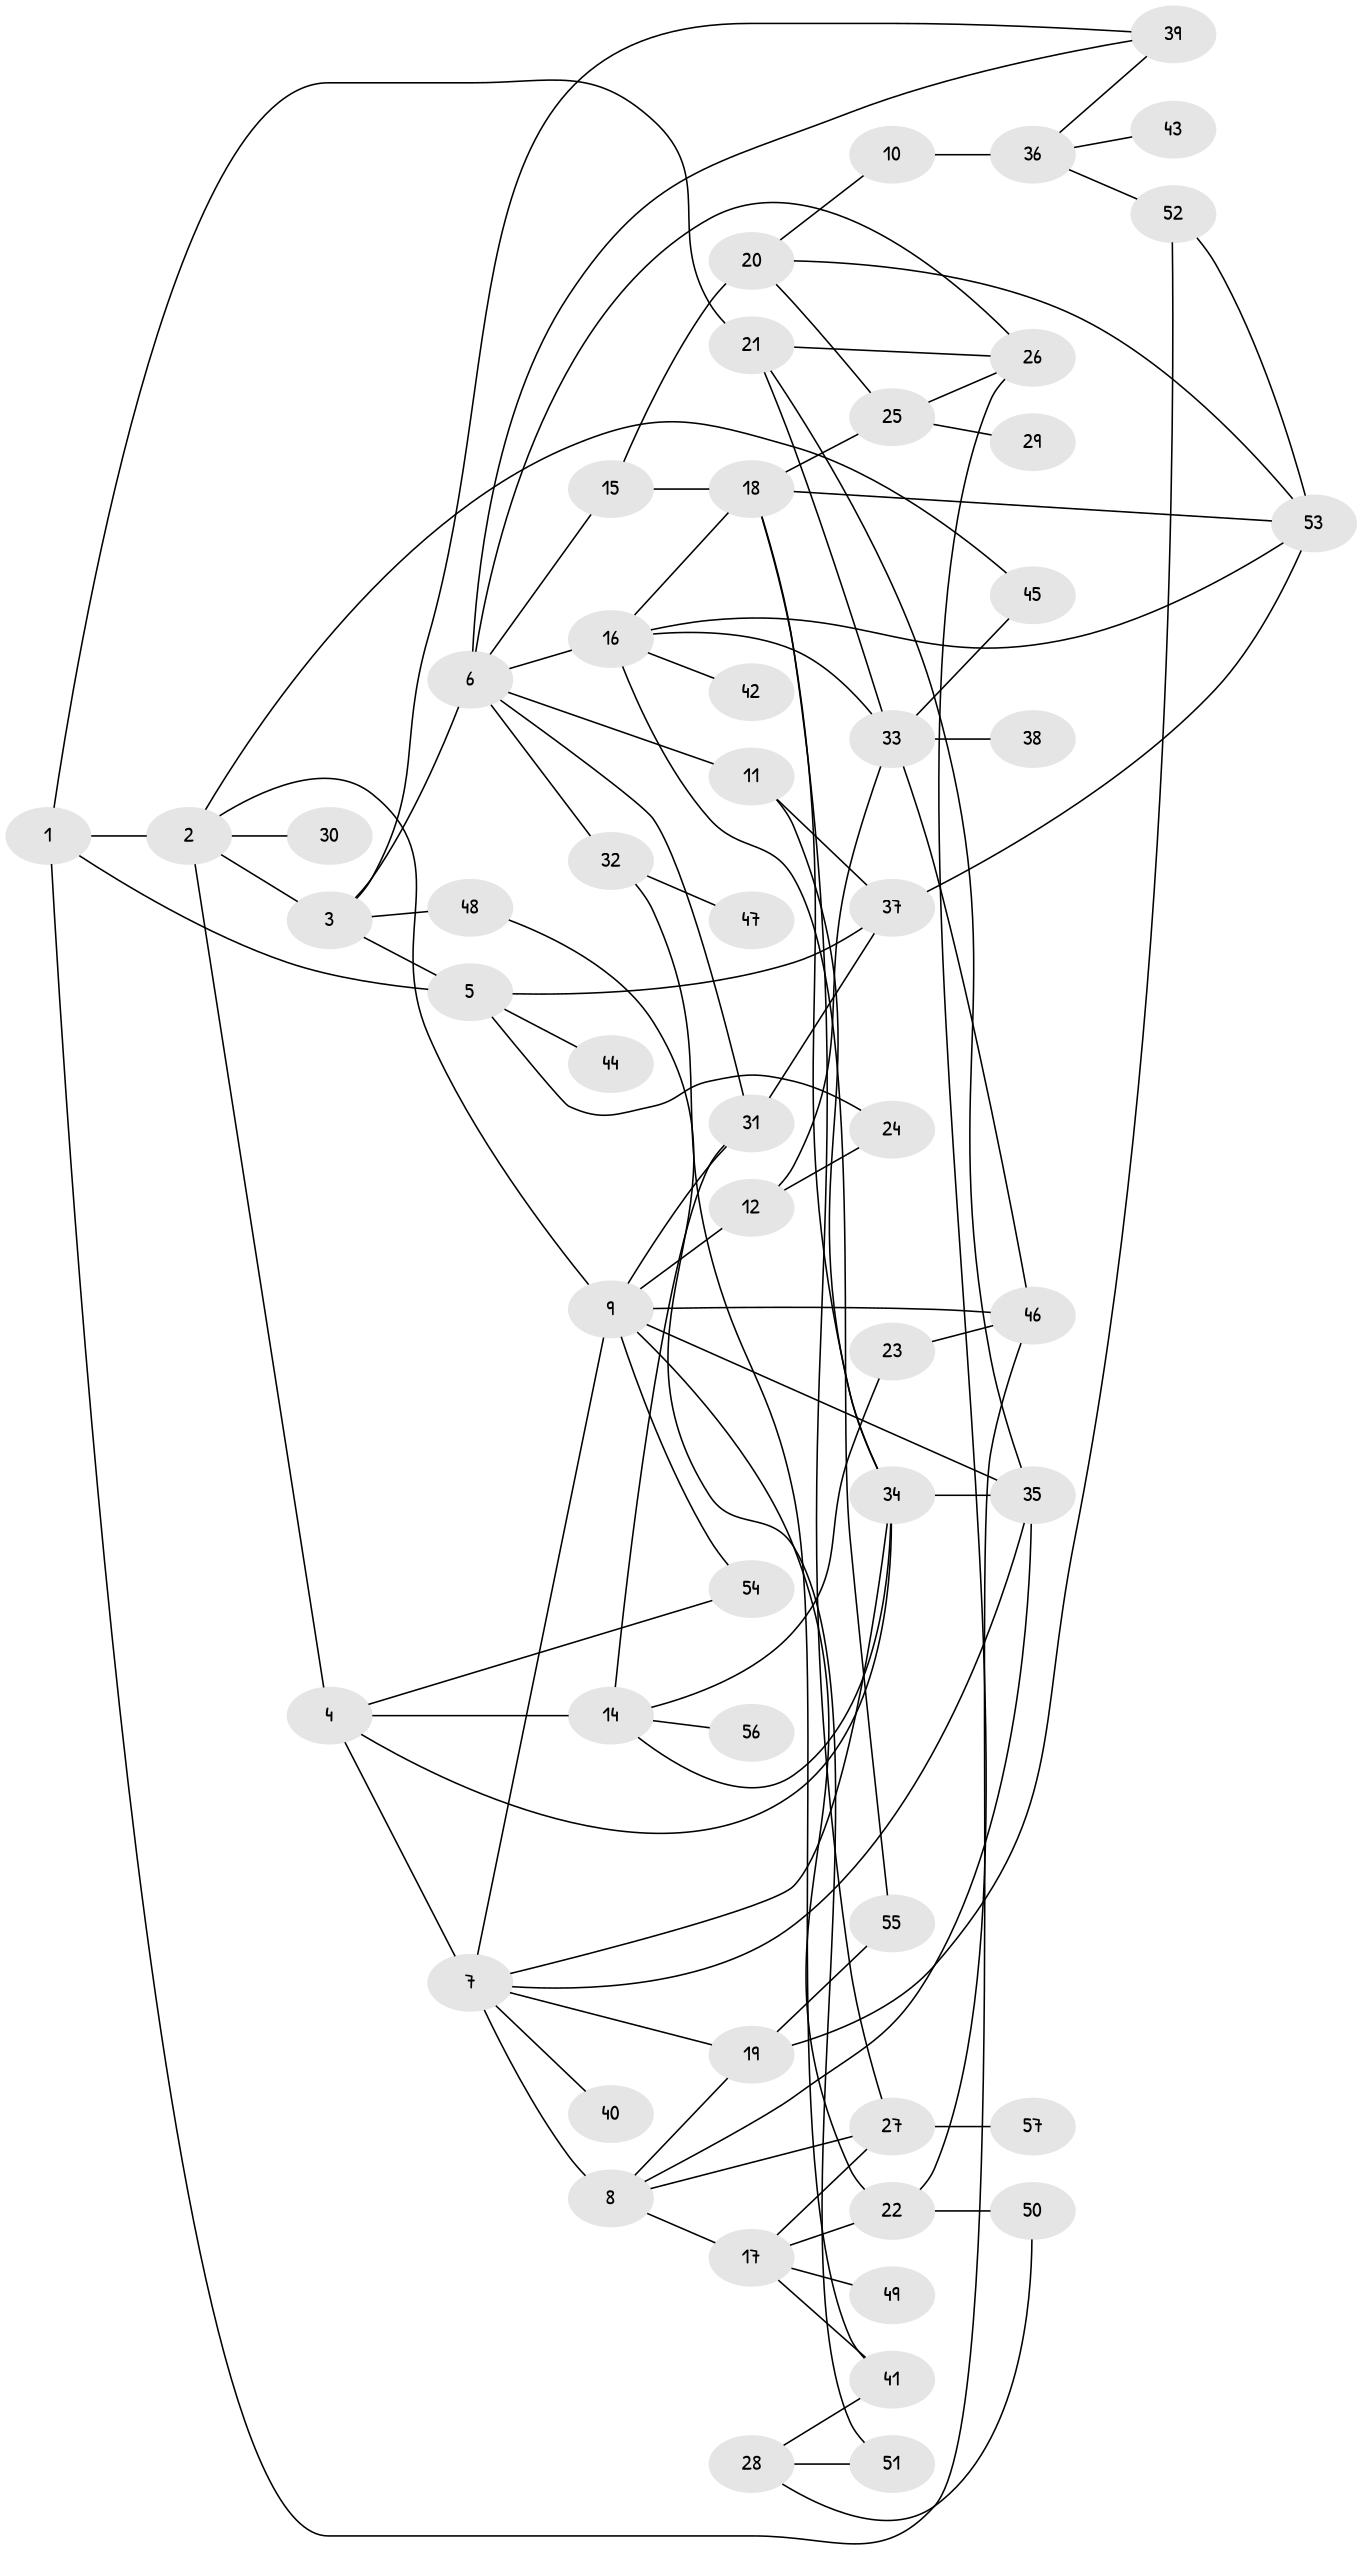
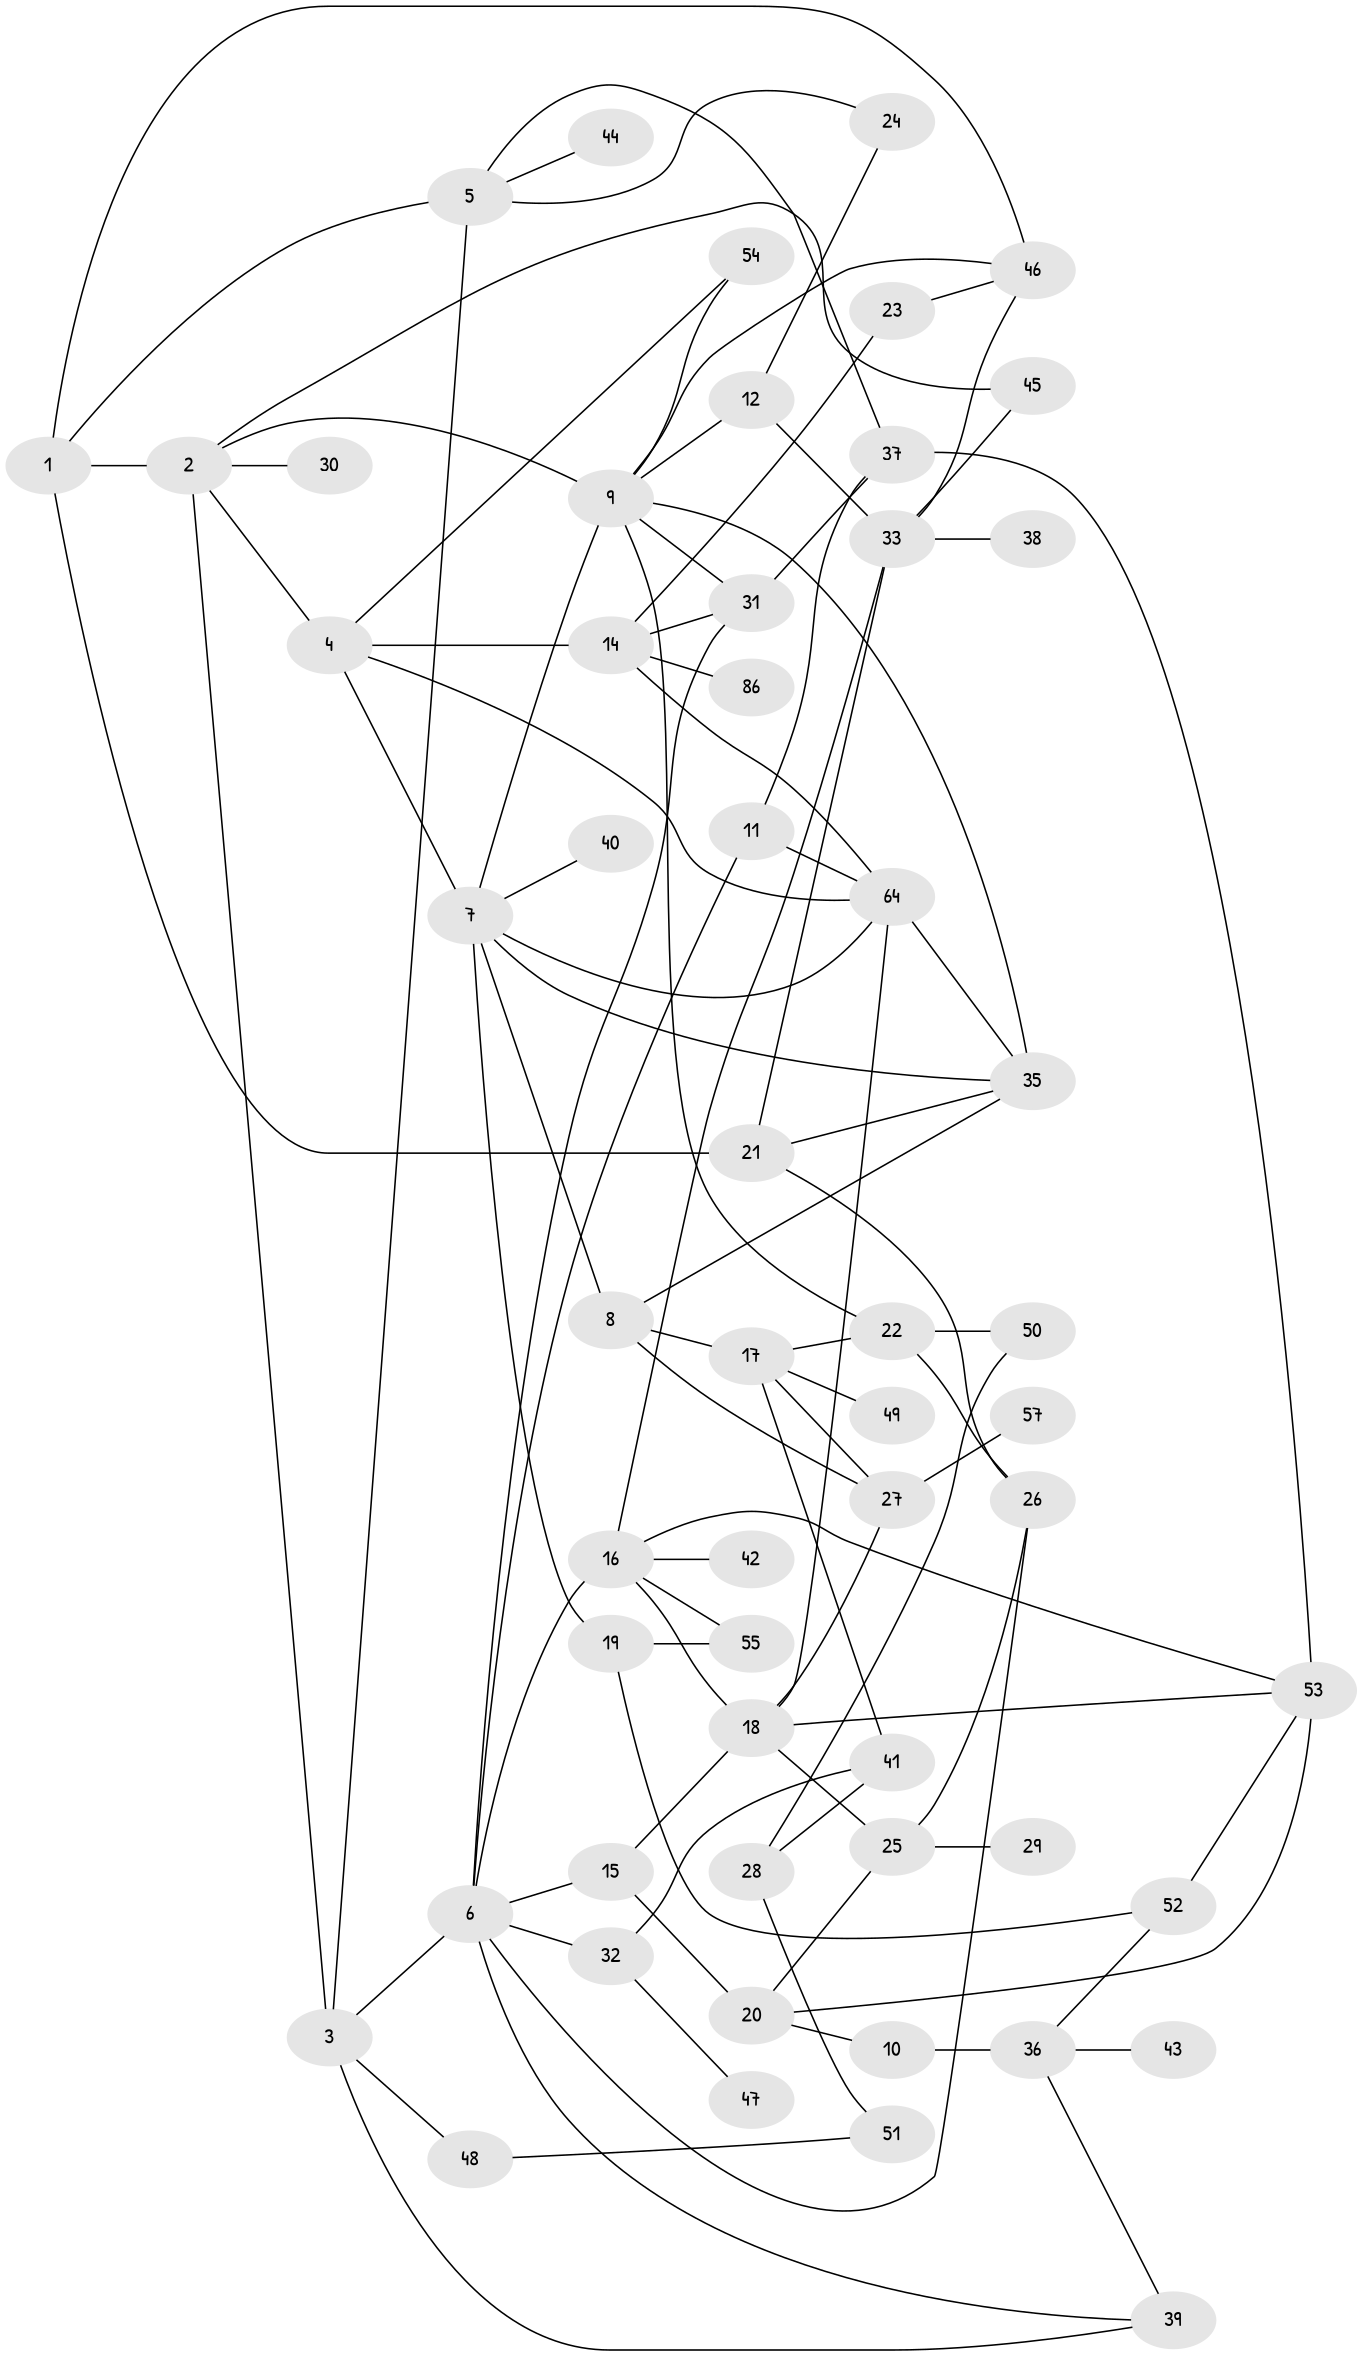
(892, 1495) -> (892, 897)
(752, 1733) -> (752, 688)
(681, 2127) -> none
